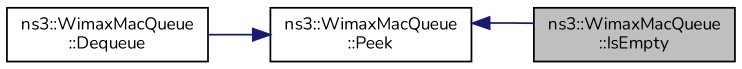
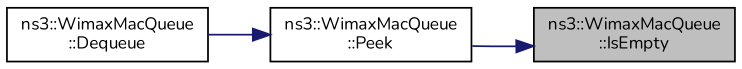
(512, 23) -> (494, 46)
